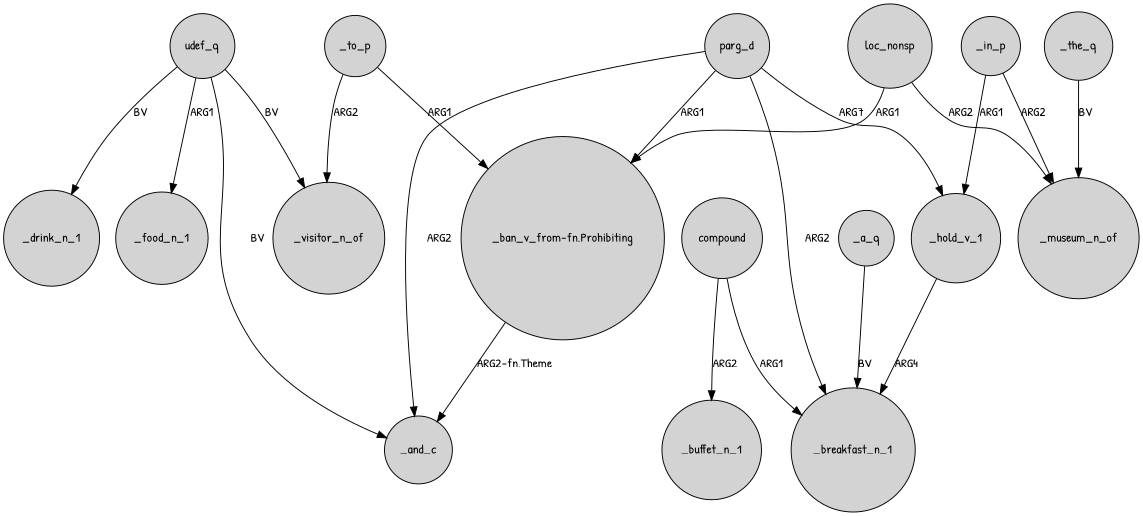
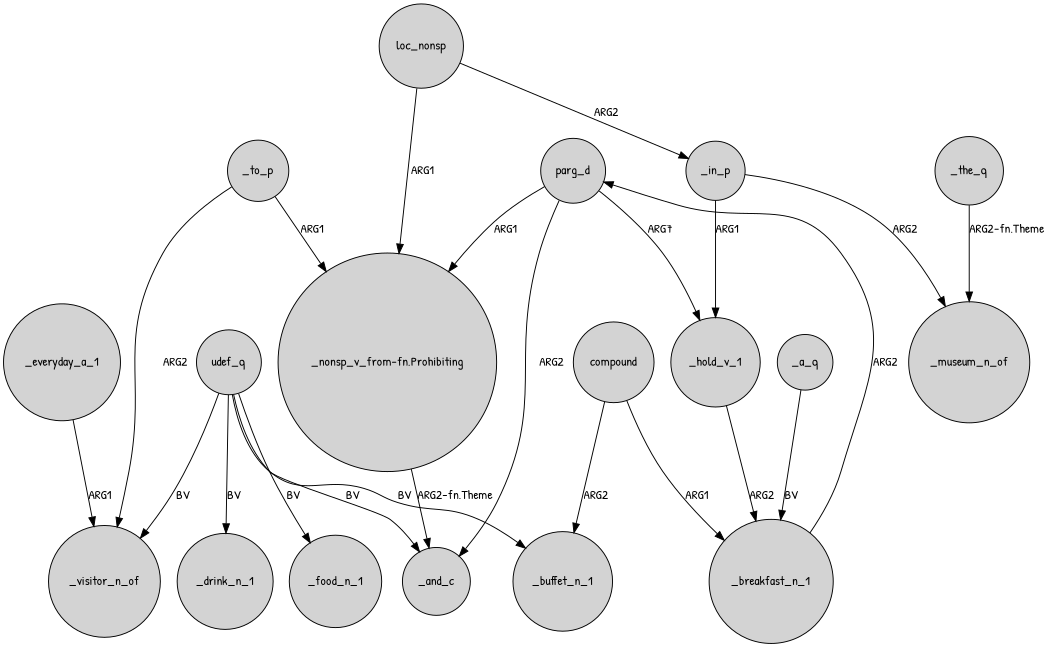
(202, 112) -> (294, 495)
(1086, 112) -> (1007, 229)
(984, 128) -> (570, 109)
(787, 231) -> (855, 276)
(563, 238) -> (387, 362)
none -> (62, 362)
(906, 364) -> (762, 495)
none -> (354, 486)
